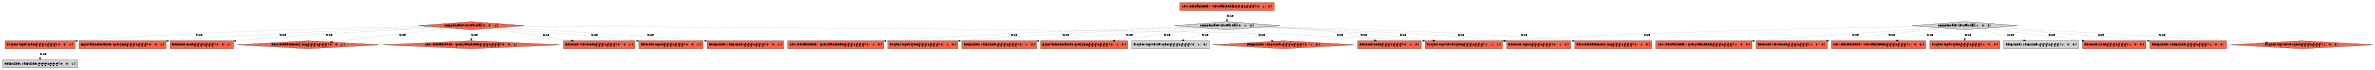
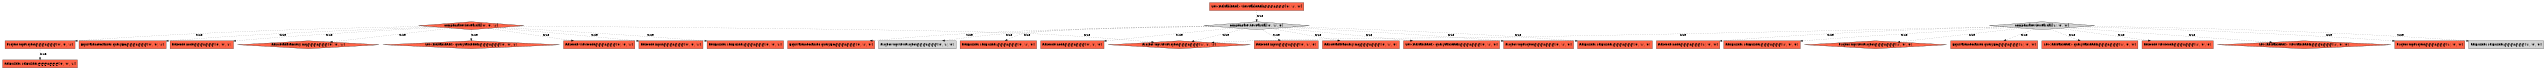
(1283, 45) -> (998, 45)
(1464, 45) -> (1179, 45)
(1879, 45) -> (2304, 45)
none -> (1994, 45)
(40, 64) -> (40, 64)
